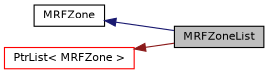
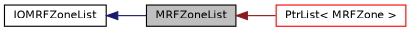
(69, 16) -> (55, 16)
(160, 45) -> (262, 16)
